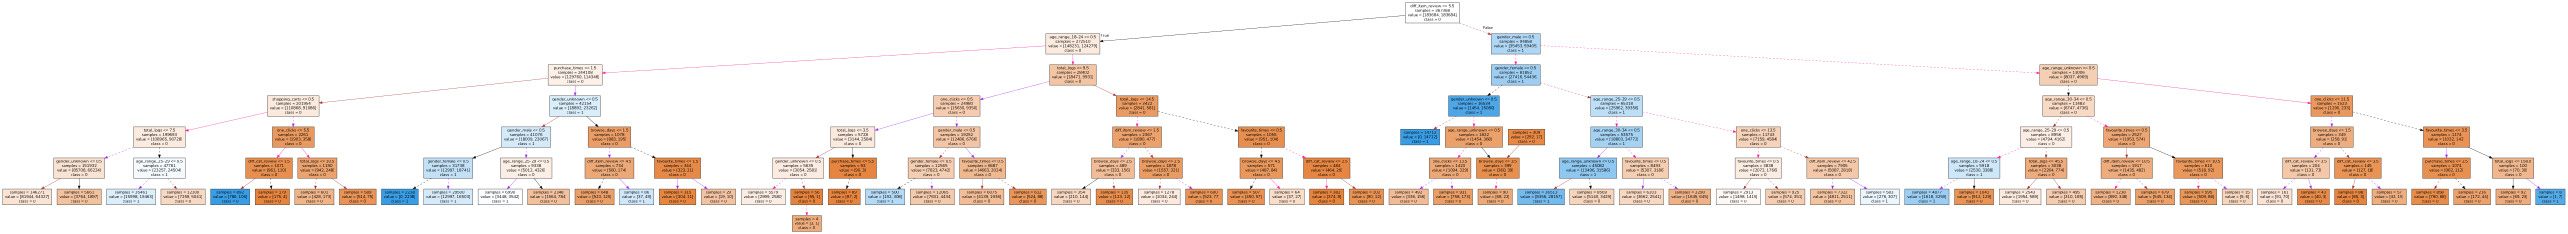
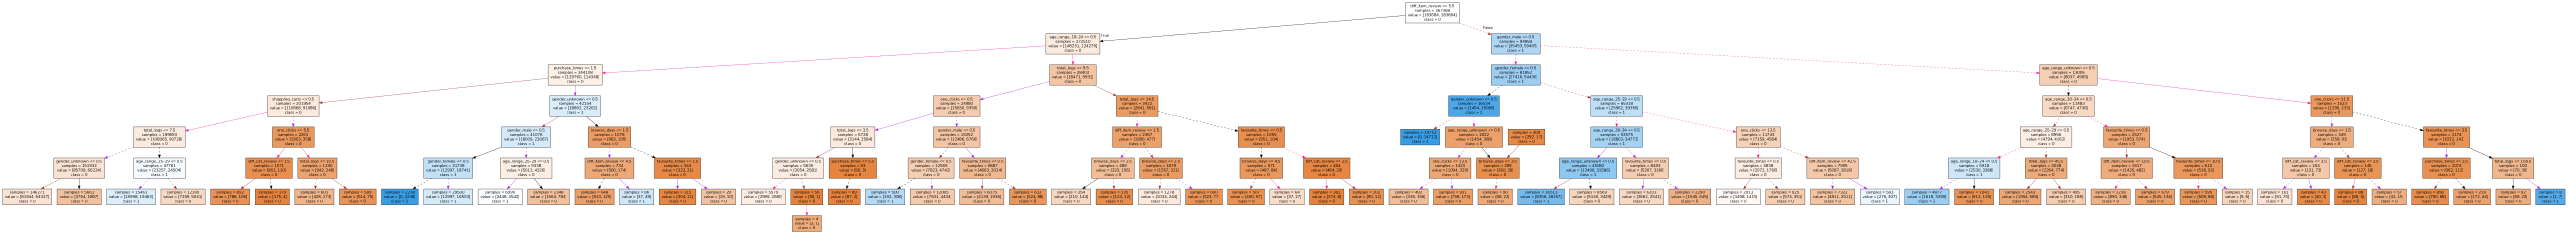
(1254, 182) -> (1254, 182)
(131, 197) -> (131, 197)
(230, 197) -> (230, 197)
(2020, 197) -> (2020, 197)
